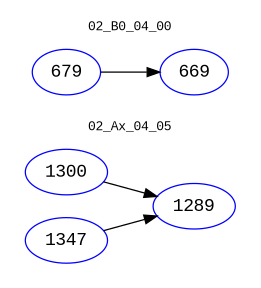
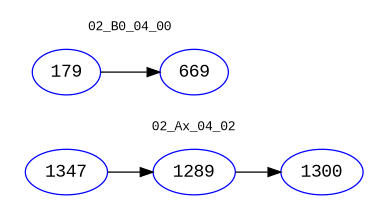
(66, 72) -> (66, 72)
(130, 127) -> (194, 127)
(124, 187) -> (252, 172)
